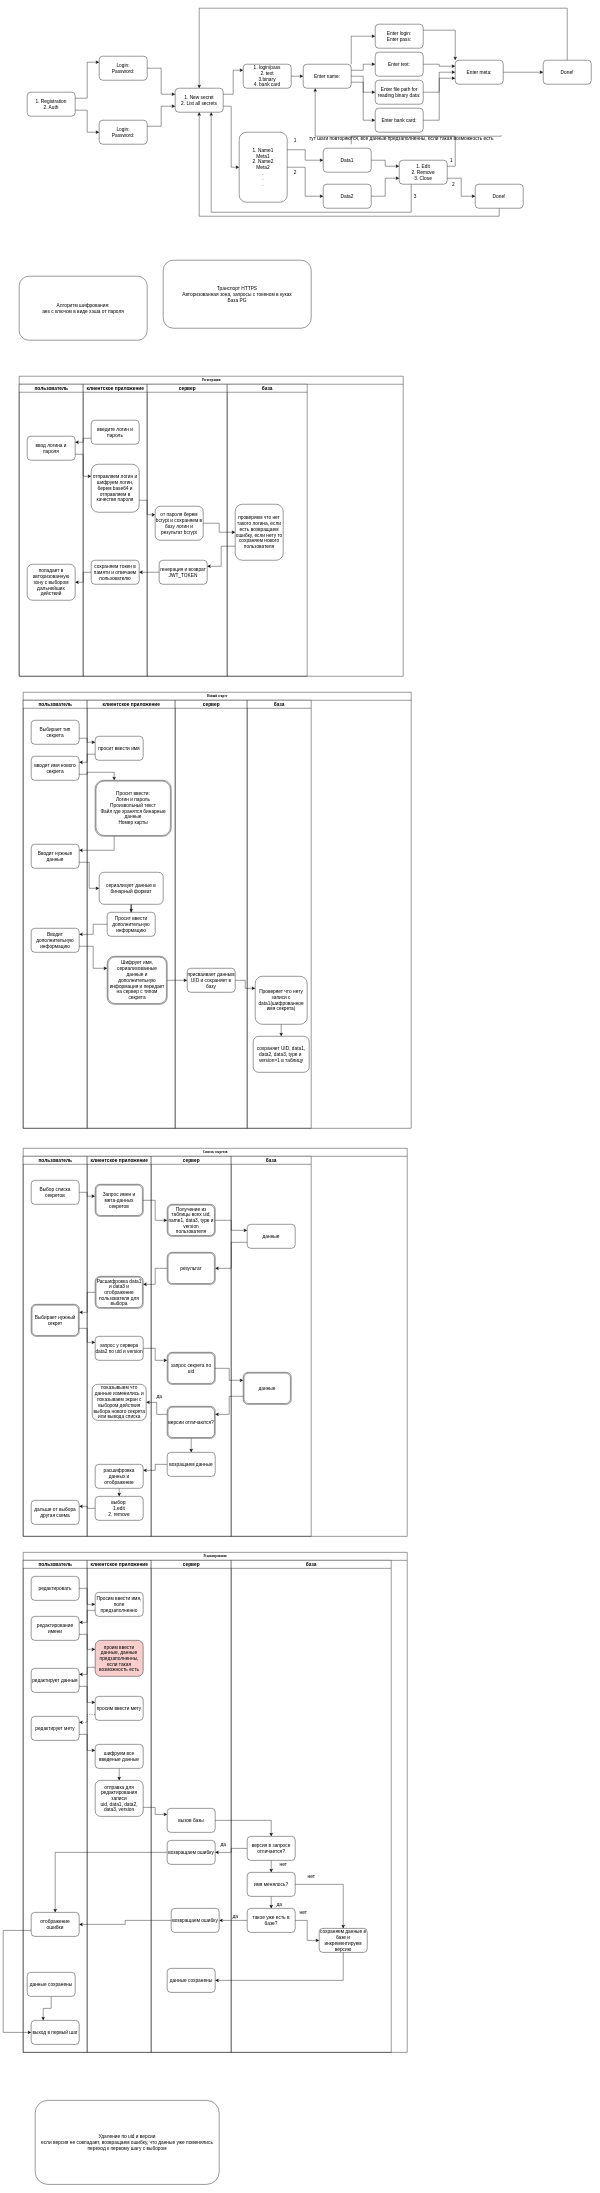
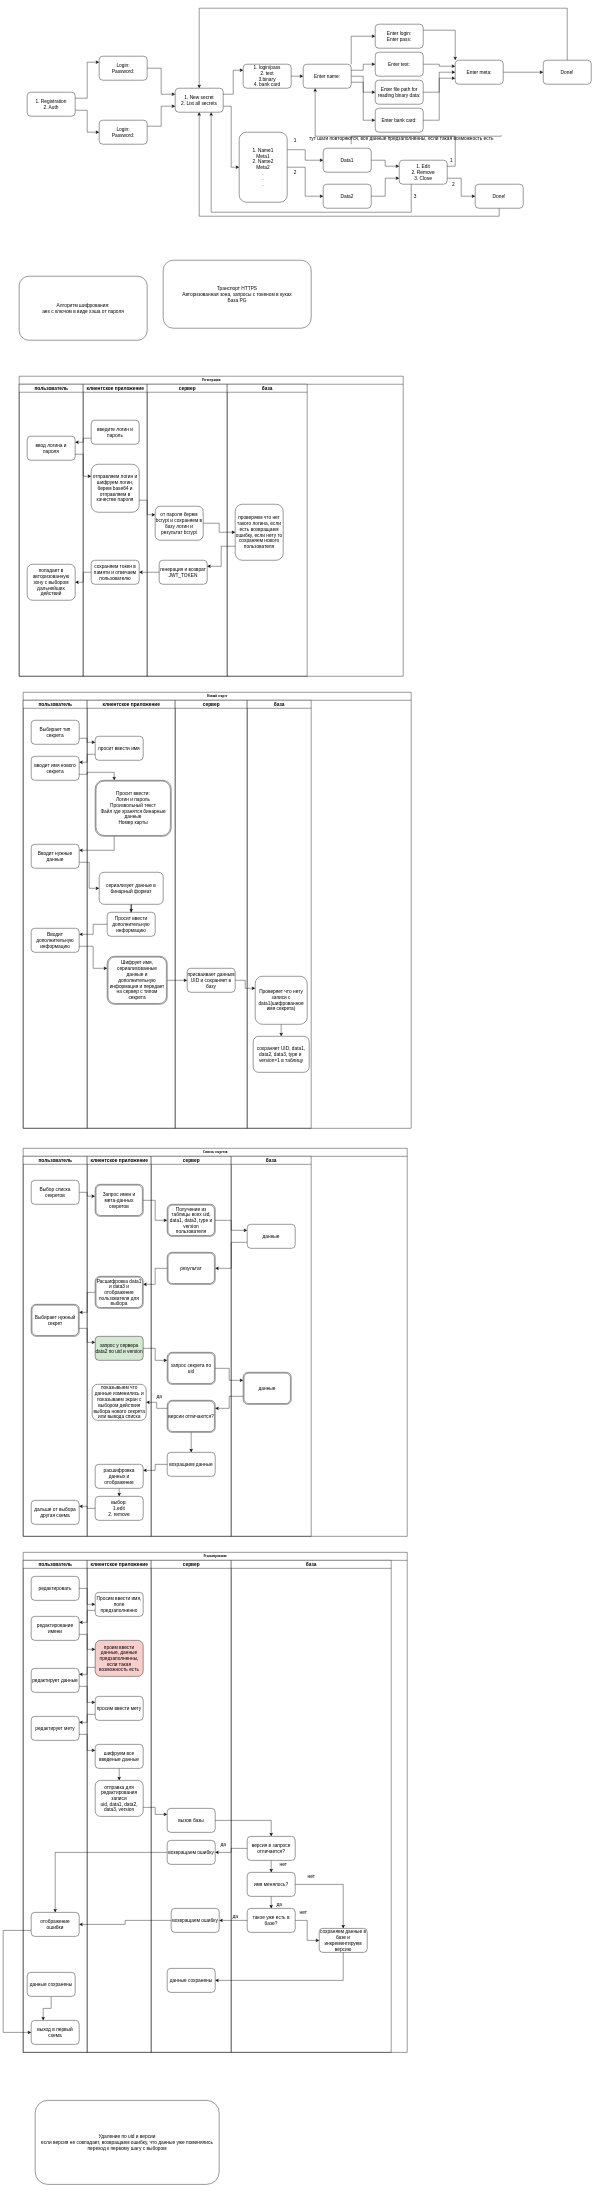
(191, 1220) -> (191, 1220)
(119, 1348) -> (119, 1348)
(191, 1422) -> (191, 1416)
(92, 1714) -> (92, 1714)
(55, 2032) -> (55, 2032)
